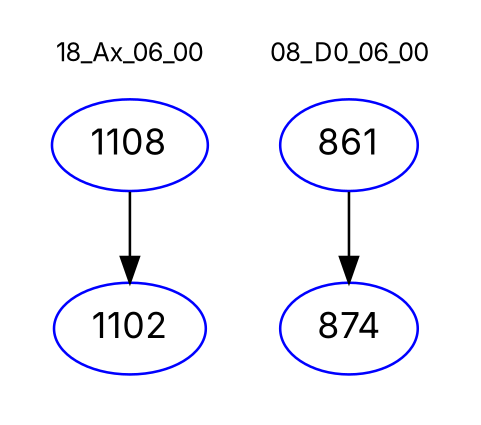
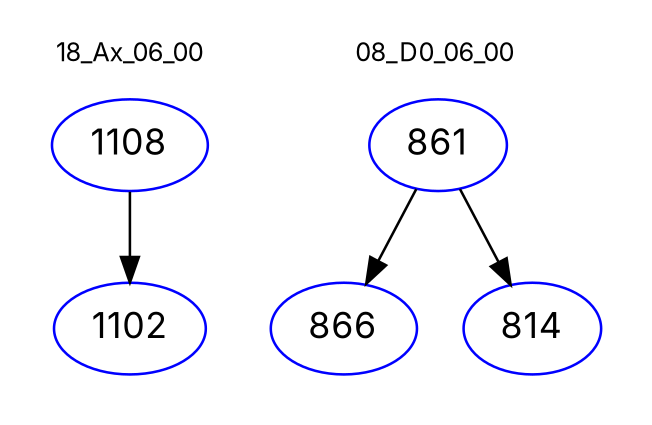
none -> (344, 329)
(349, 329) -> (532, 329)
